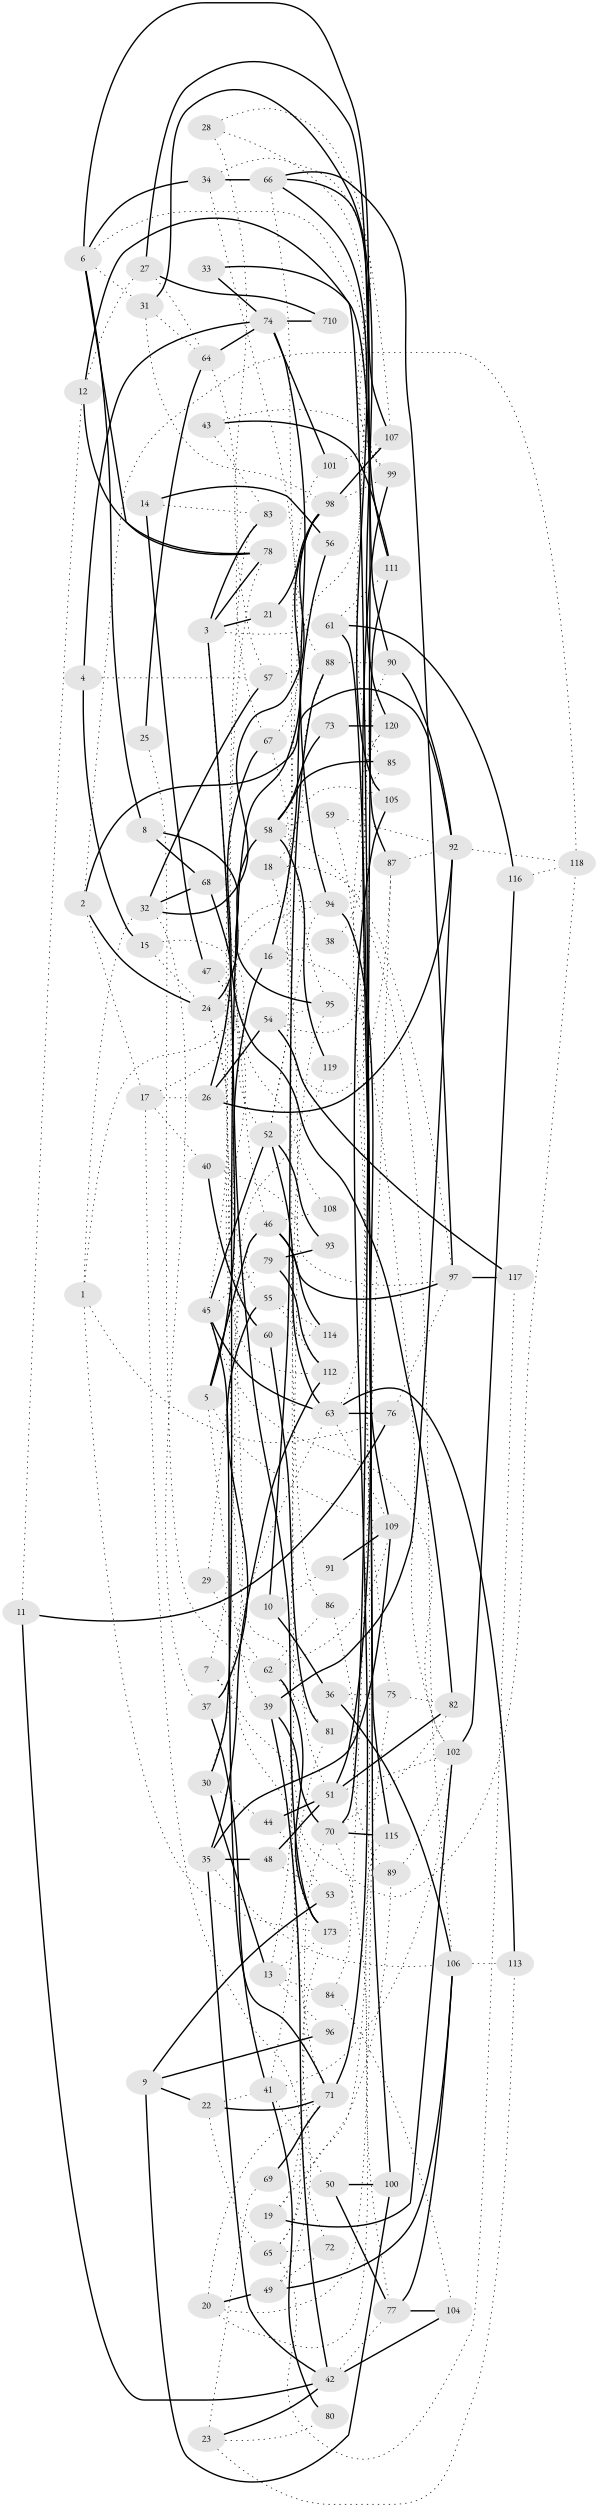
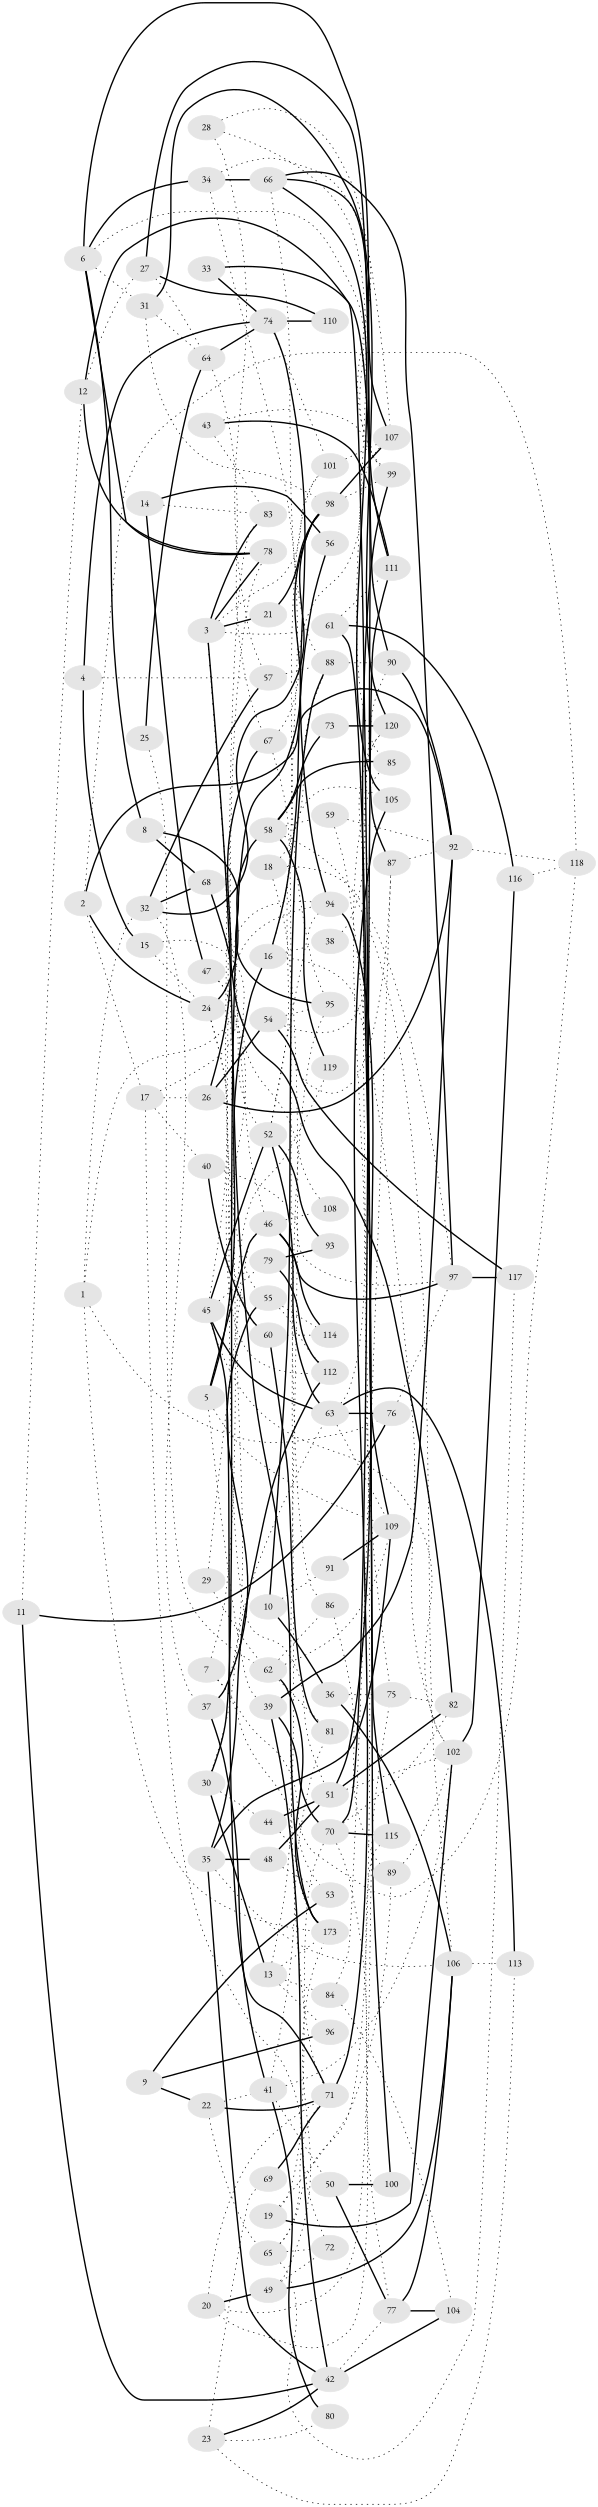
(330, 321) -> (330, 321)
(299, 394) -> (299, 394)
none -> (288, 567)
(211, 2472) -> none
